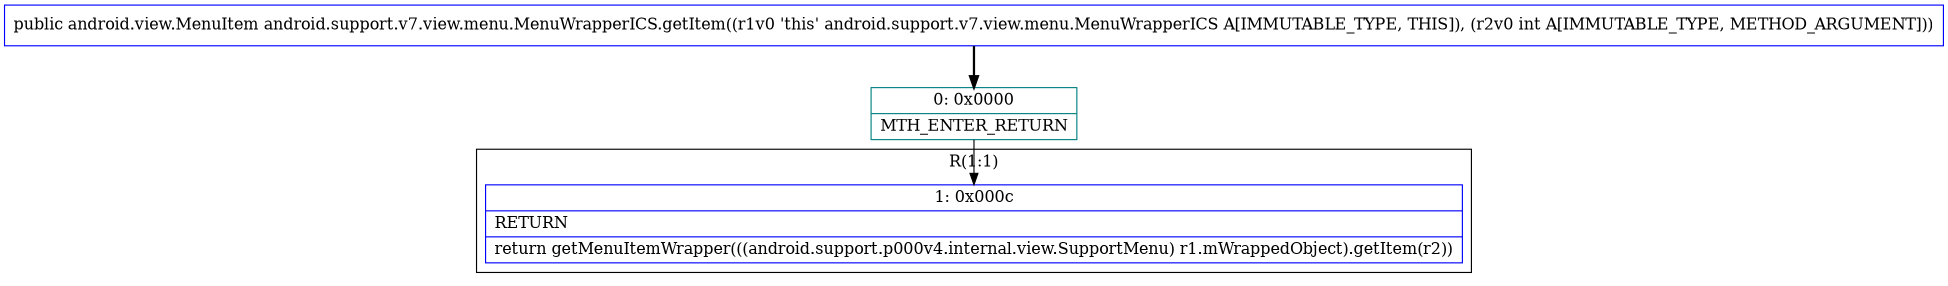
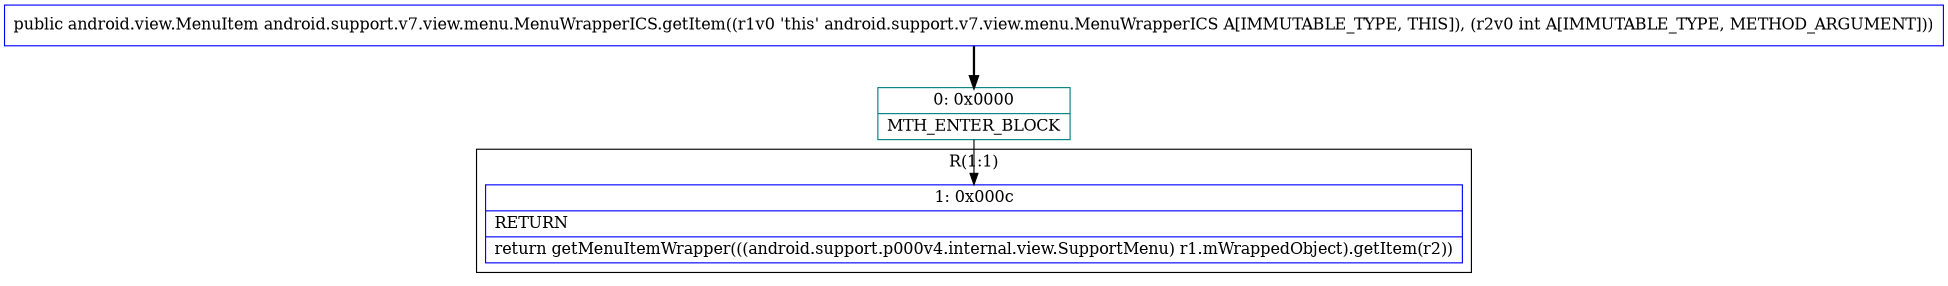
(974, 126) -> (974, 126)
